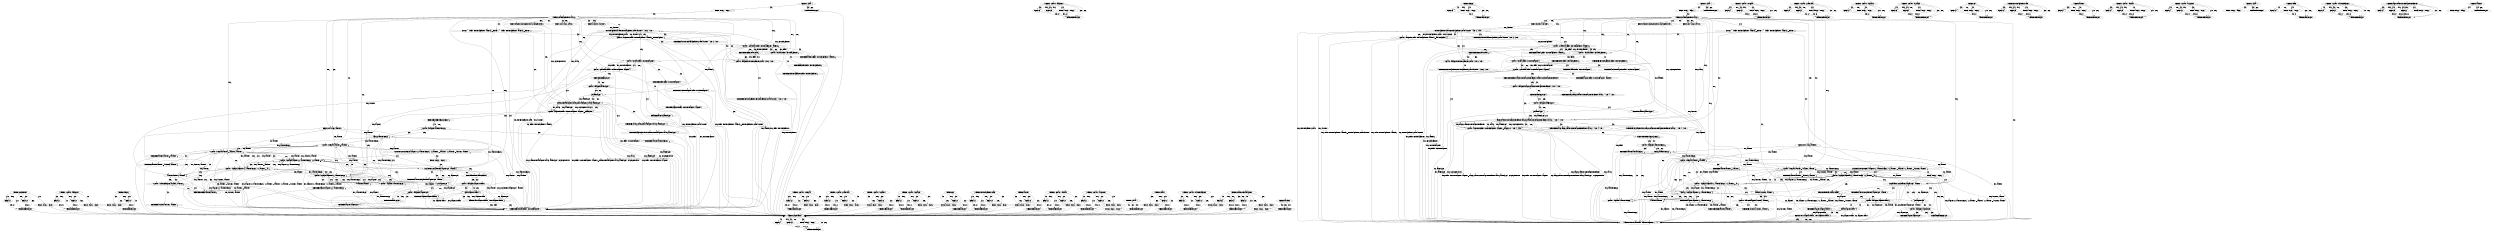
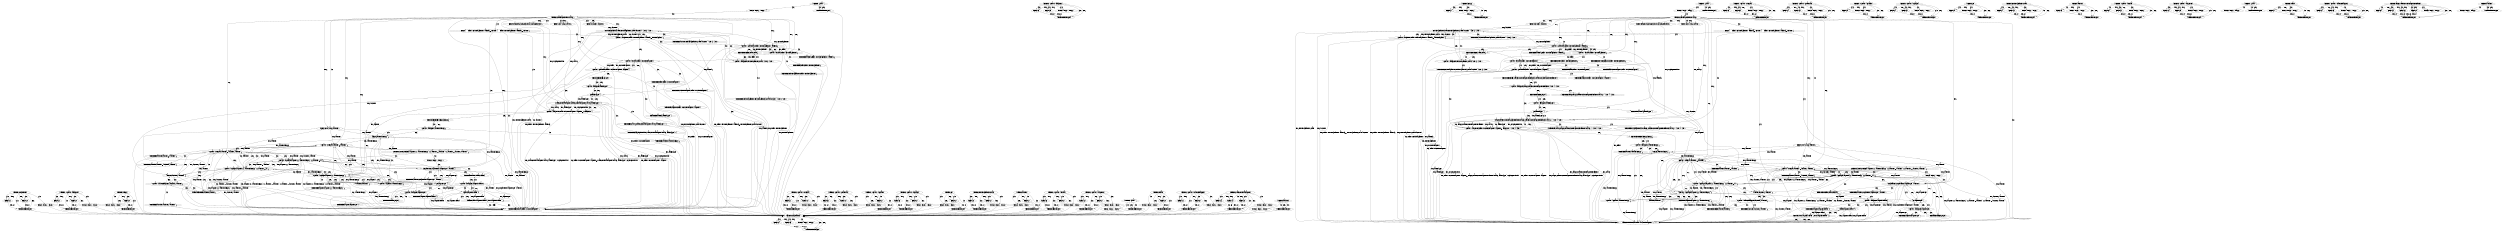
none -> (2414, 11)
